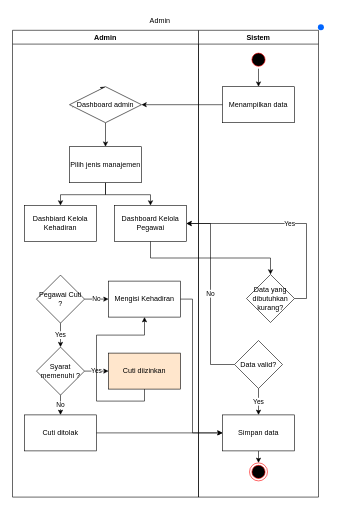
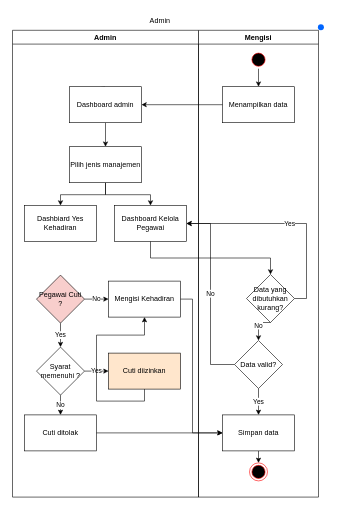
(258, 38) -> (258, 38)
(105, 105) -> (105, 105)
(60, 224) -> (60, 224)
(60, 299) -> (60, 299)
none -> (258, 324)
